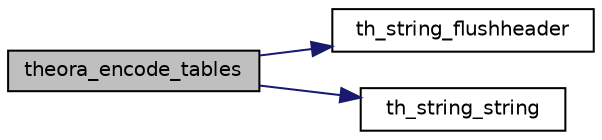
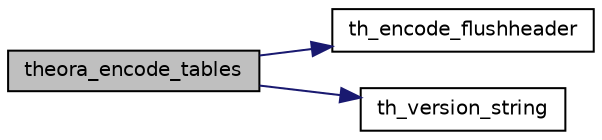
(463, 30) -> (463, 30)
(463, 109) -> (463, 109)
